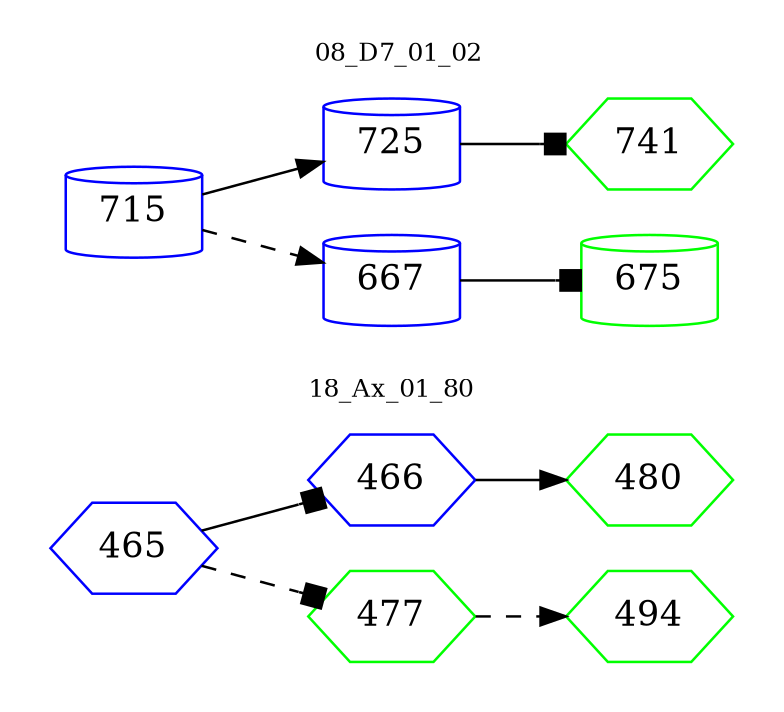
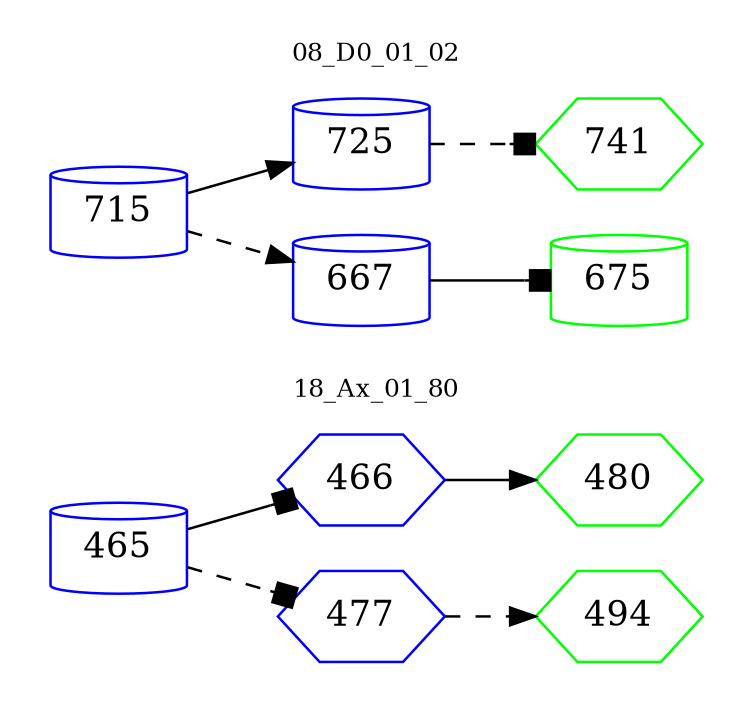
(399, 54) -> (377, 54)
(500, 144) -> (470, 144)
(134, 548) -> (119, 548)
(392, 616) -> (361, 616)
